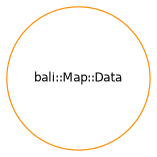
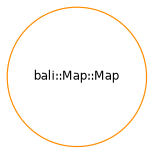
(78, 78) -> (77, 77)
